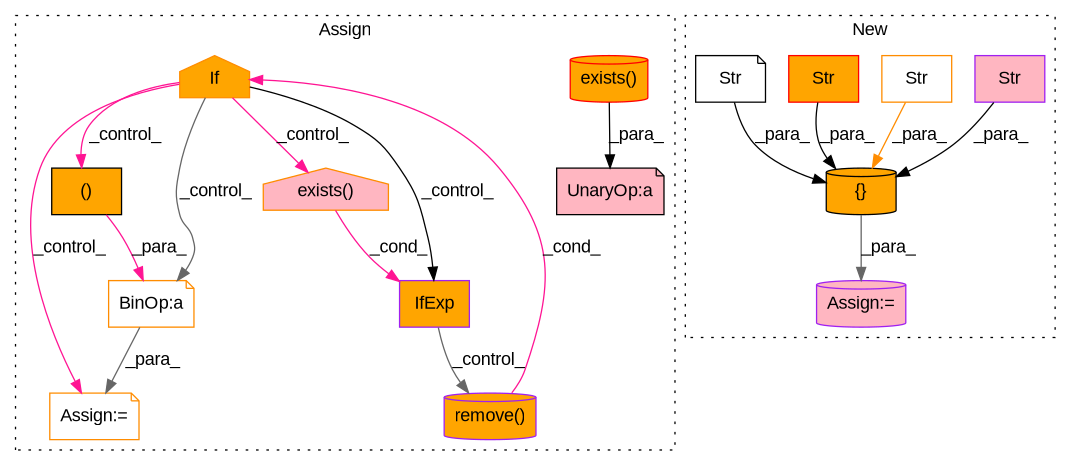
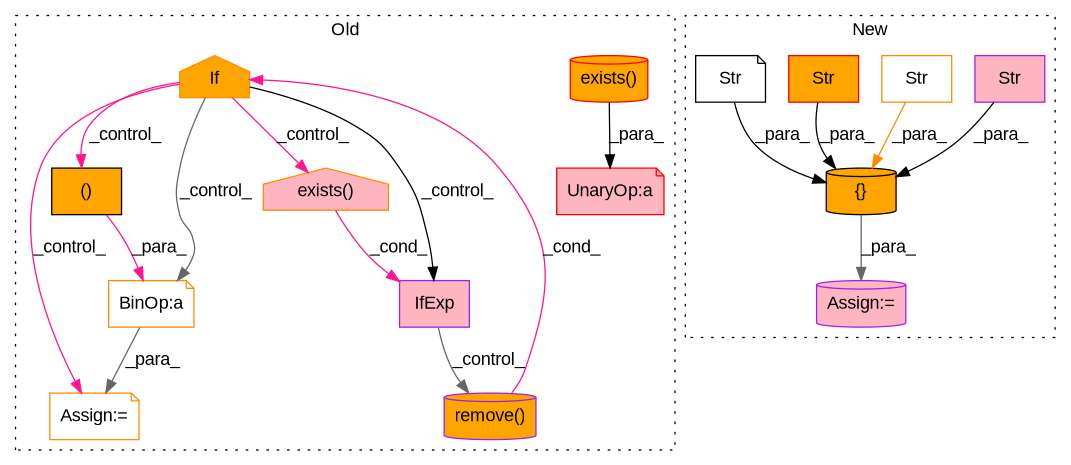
(345, 30) -> (345, 30)
(610, 191) -> (610, 191)
(434, 304) -> (434, 304)
